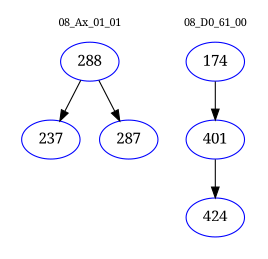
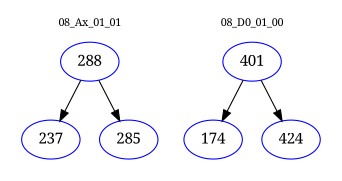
(215, 23) -> (252, 23)
(215, 95) -> (235, 96)
(129, 140) -> (129, 140)
